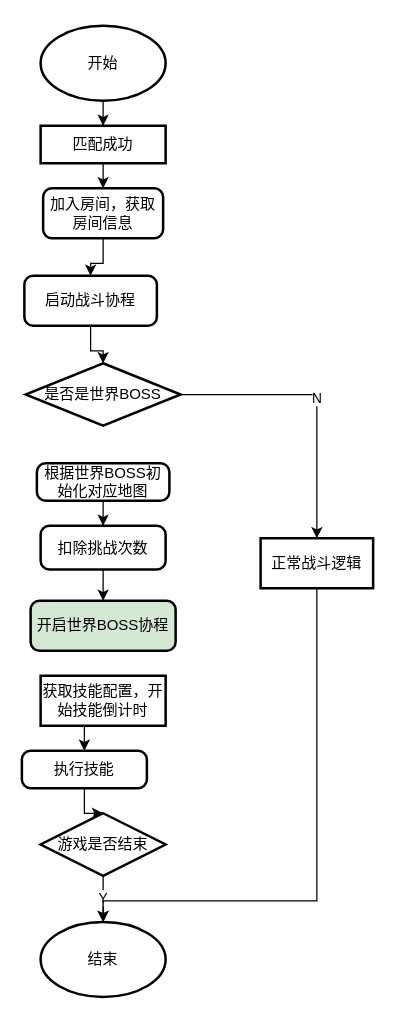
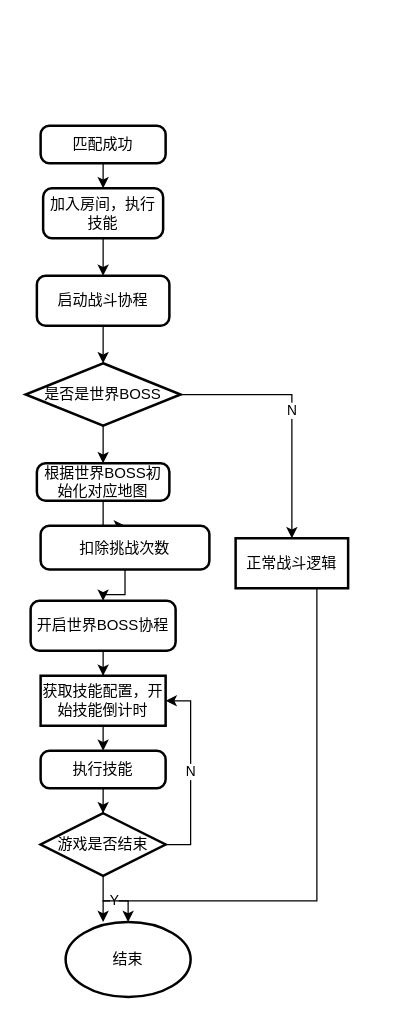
(103, 63) -> none
(103, 118) -> none
(103, 144) -> (103, 144)
(103, 213) -> (103, 213)
(91, 301) -> (103, 301)
none -> (103, 449)
(103, 548) -> (125, 548)
(317, 563) -> (292, 563)
(103, 626) -> (103, 626)
none -> (103, 668)
(84, 769) -> (103, 769)
none -> (191, 777)
(103, 959) -> (128, 959)
